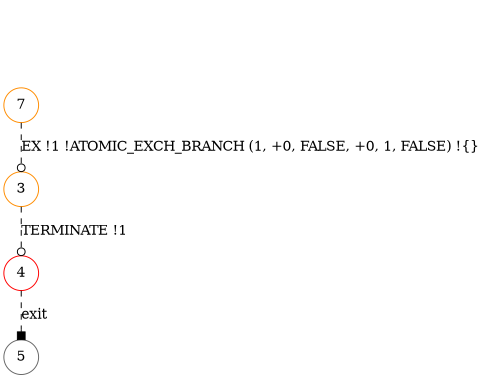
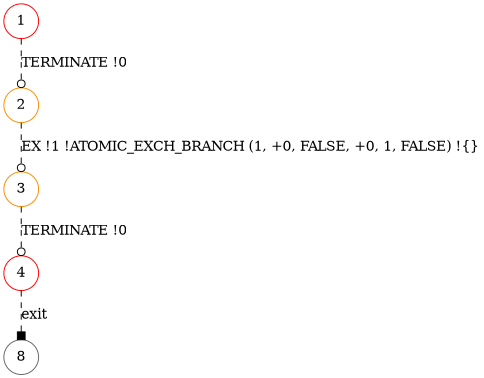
none -> (21, 21)
(21, 105) -> (21, 105)
(74, 231) -> (74, 231)
(21, 357) -> (21, 357)
